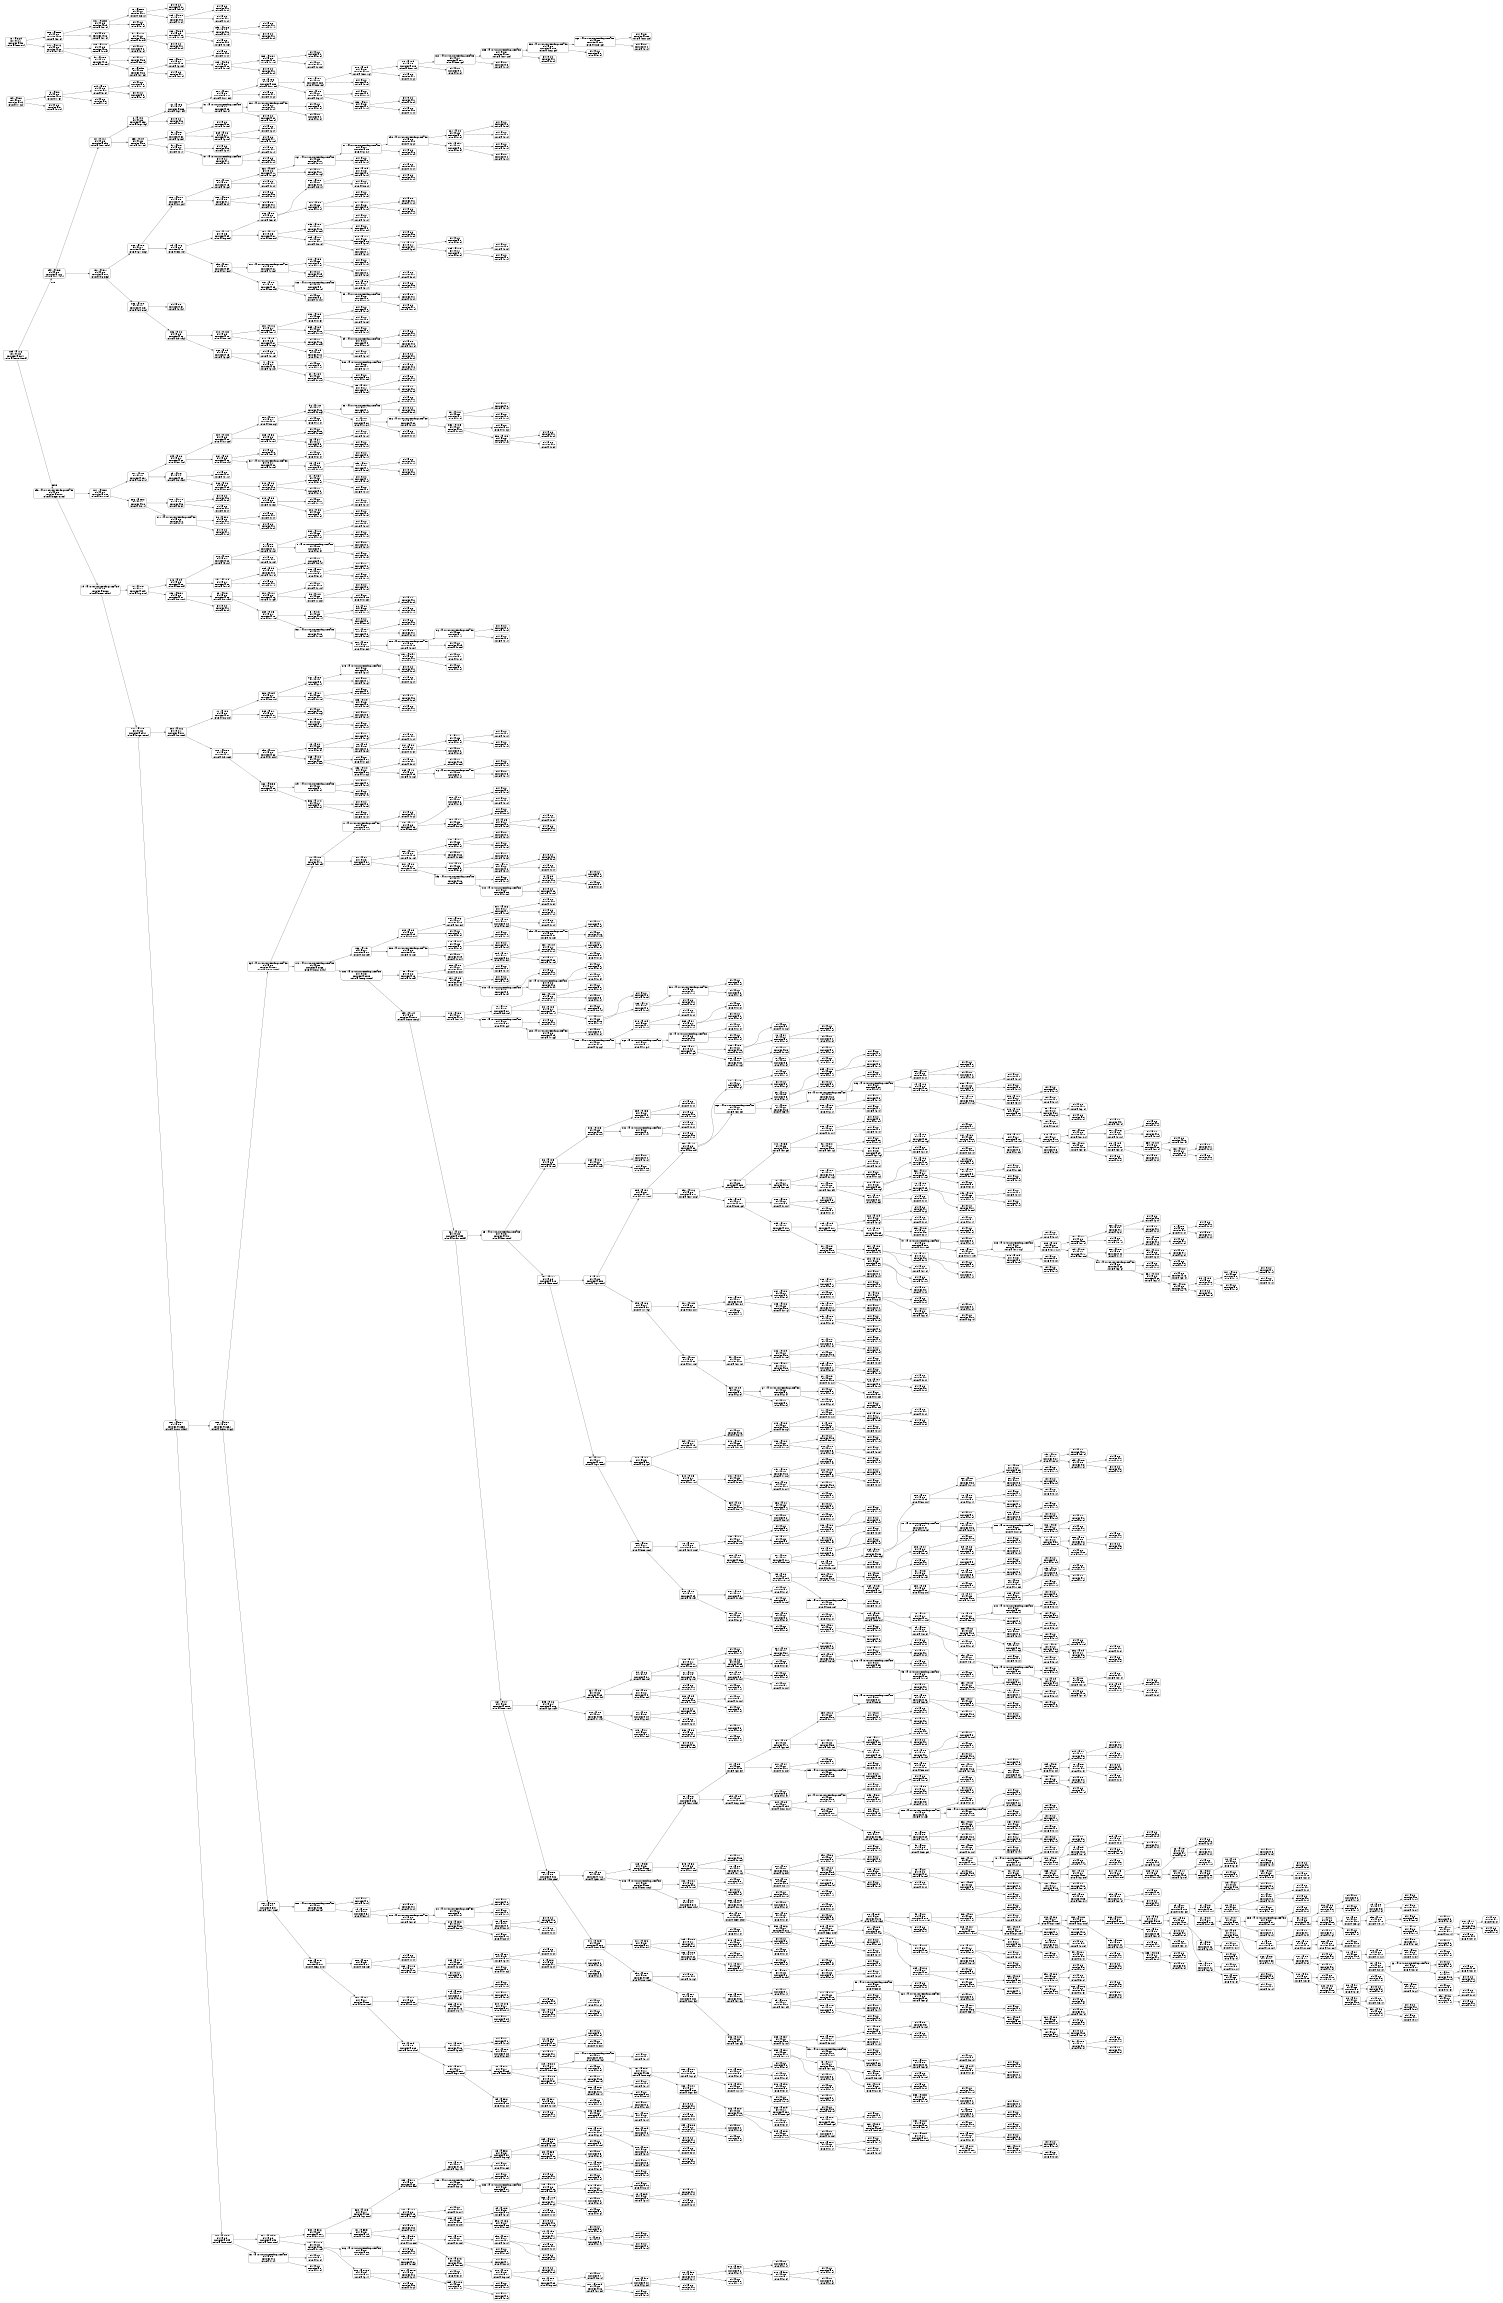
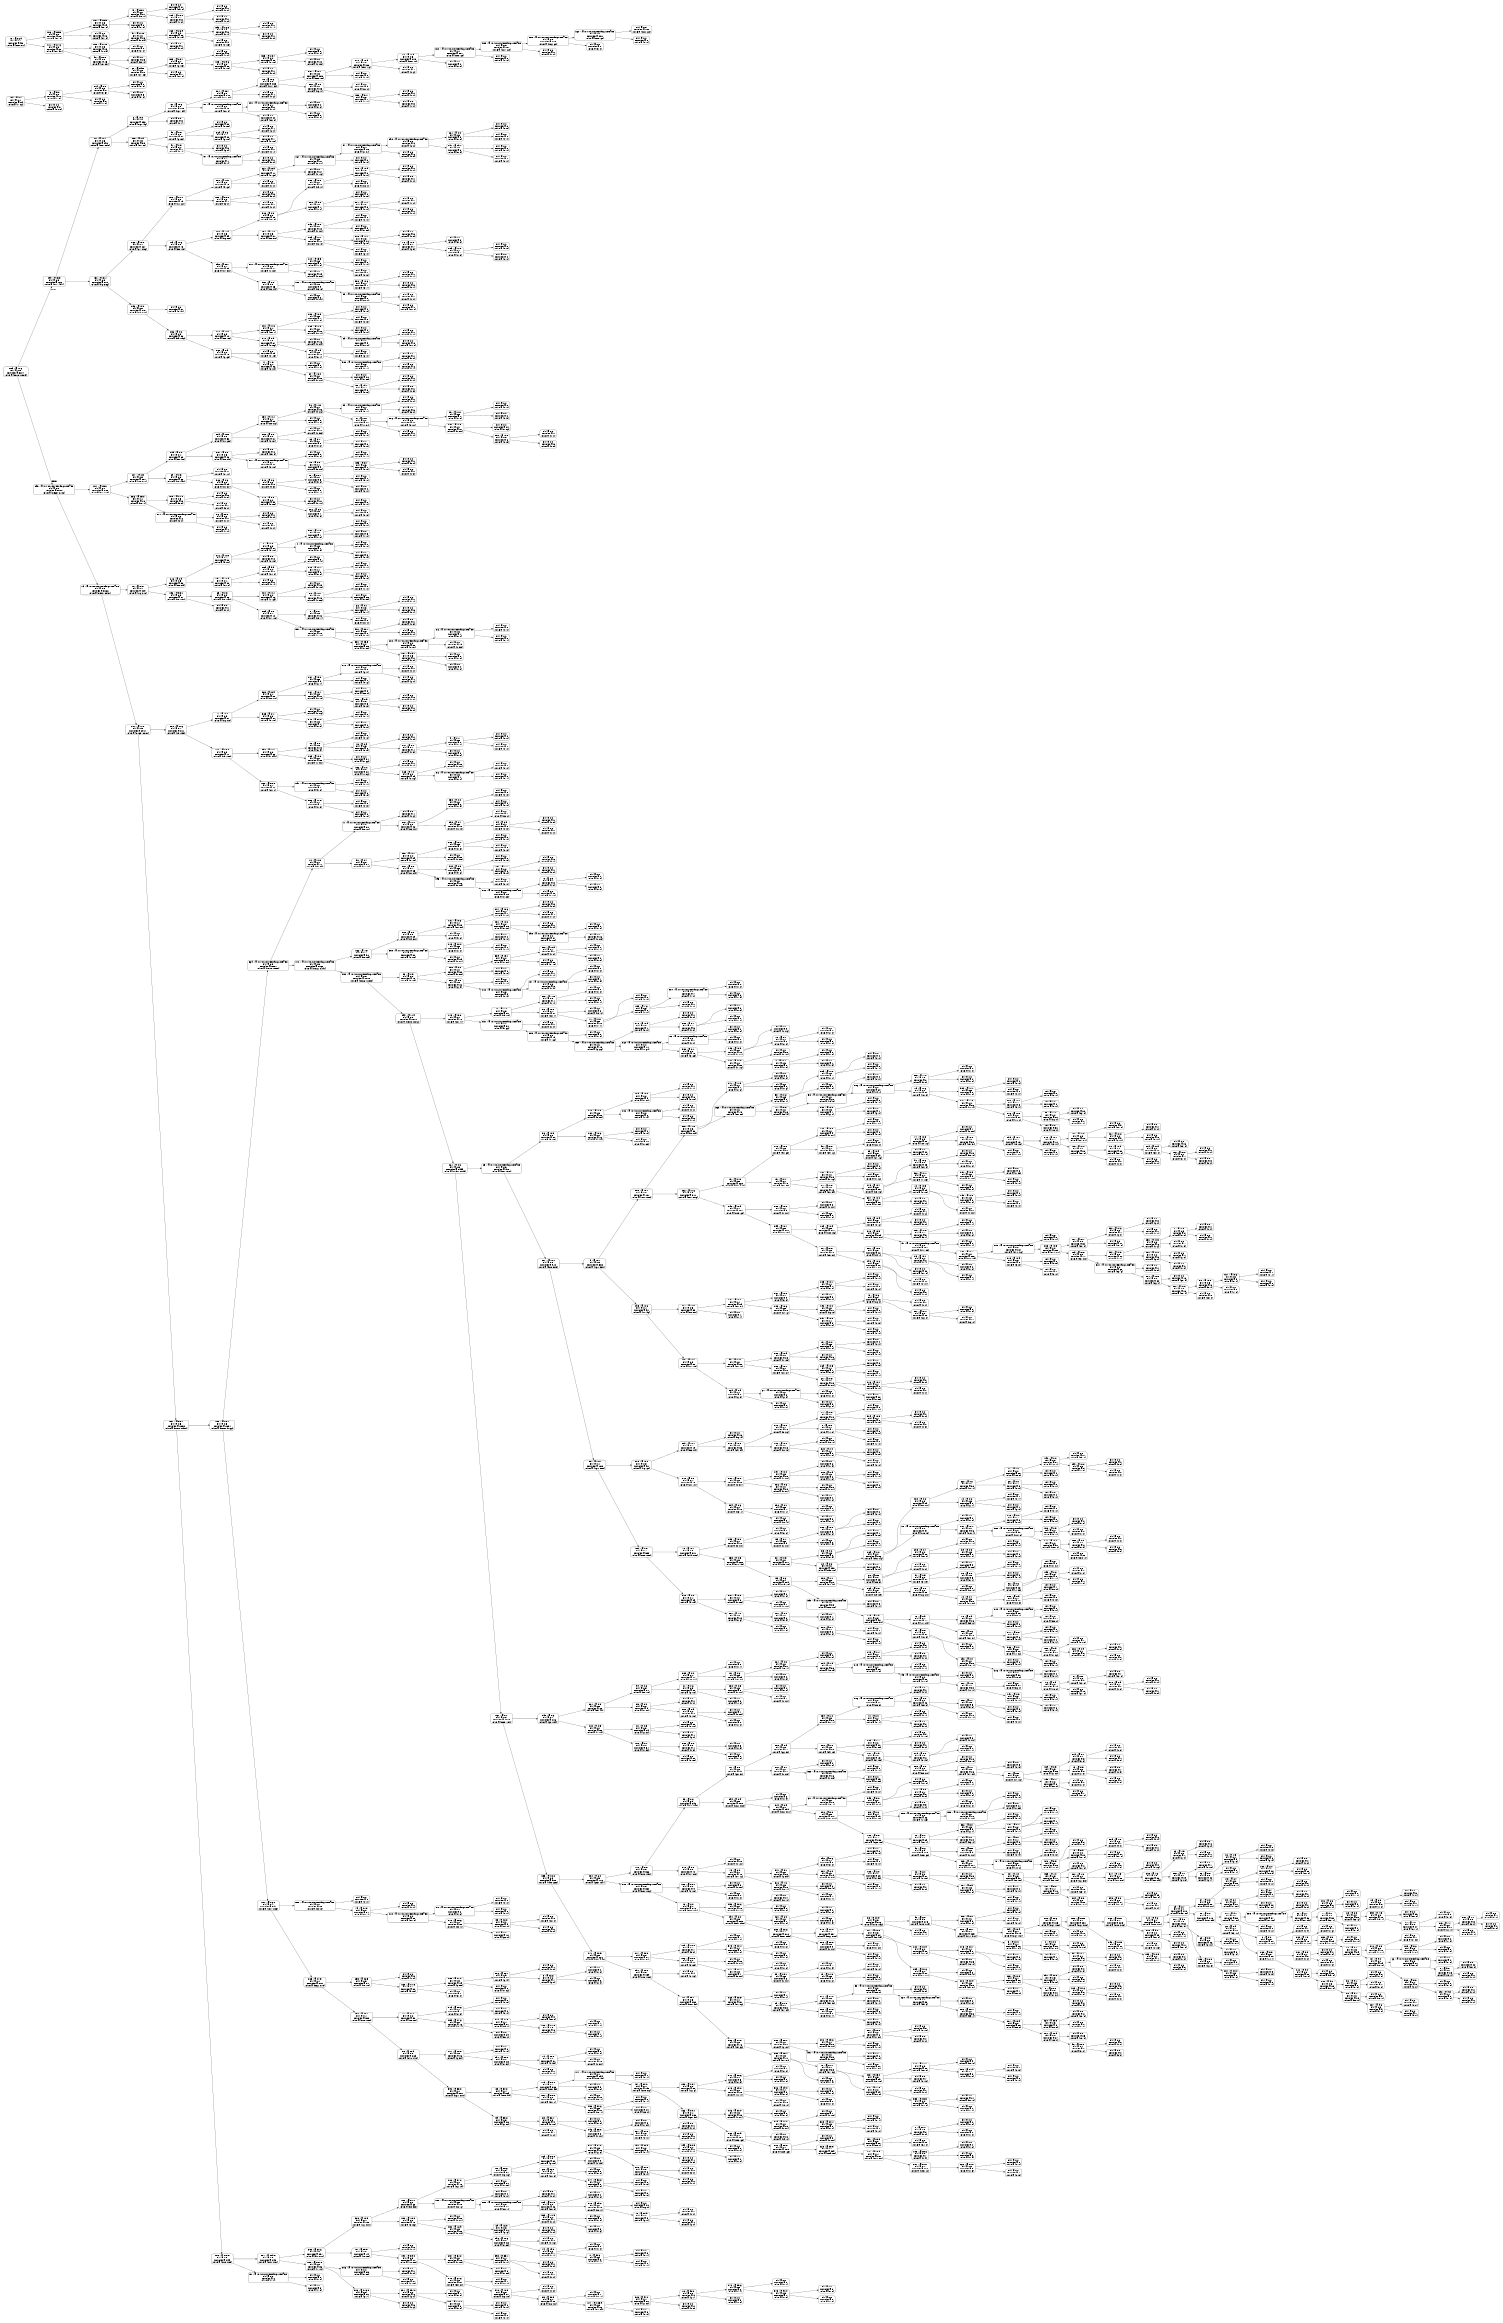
(756, 2112) -> (713, 2123)
